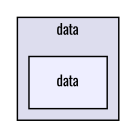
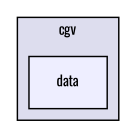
(68, 31) -> (68, 31)
